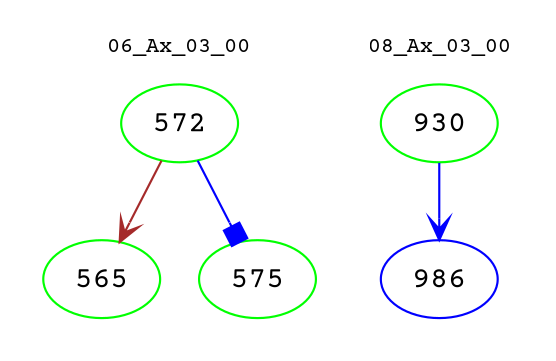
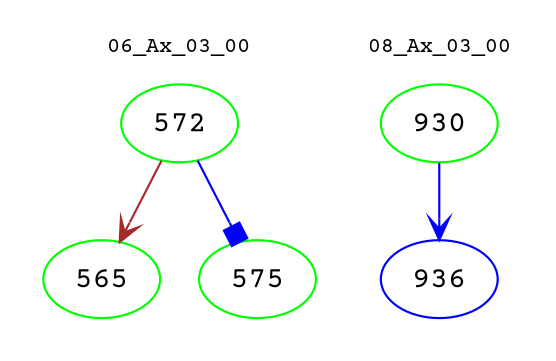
(439, 279) -> (439, 279)
